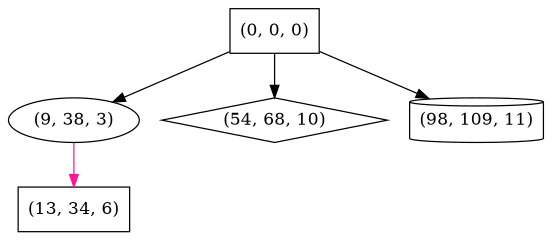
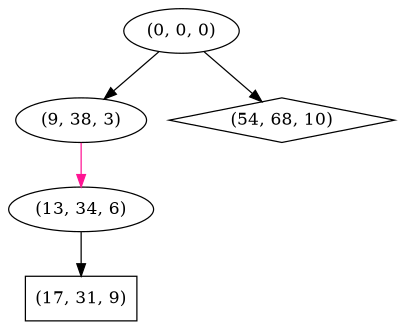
(275, 31) -> (181, 31)
(477, 120) -> none
(74, 209) -> (81, 209)
none -> (81, 299)
